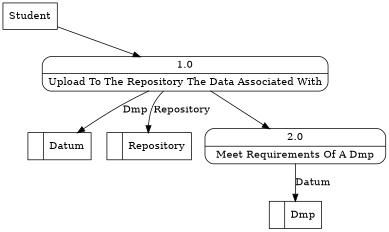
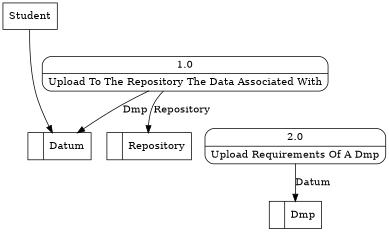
(95, 41) -> (33, 79)
(237, 108) -> none
(295, 155) -> (295, 155)
